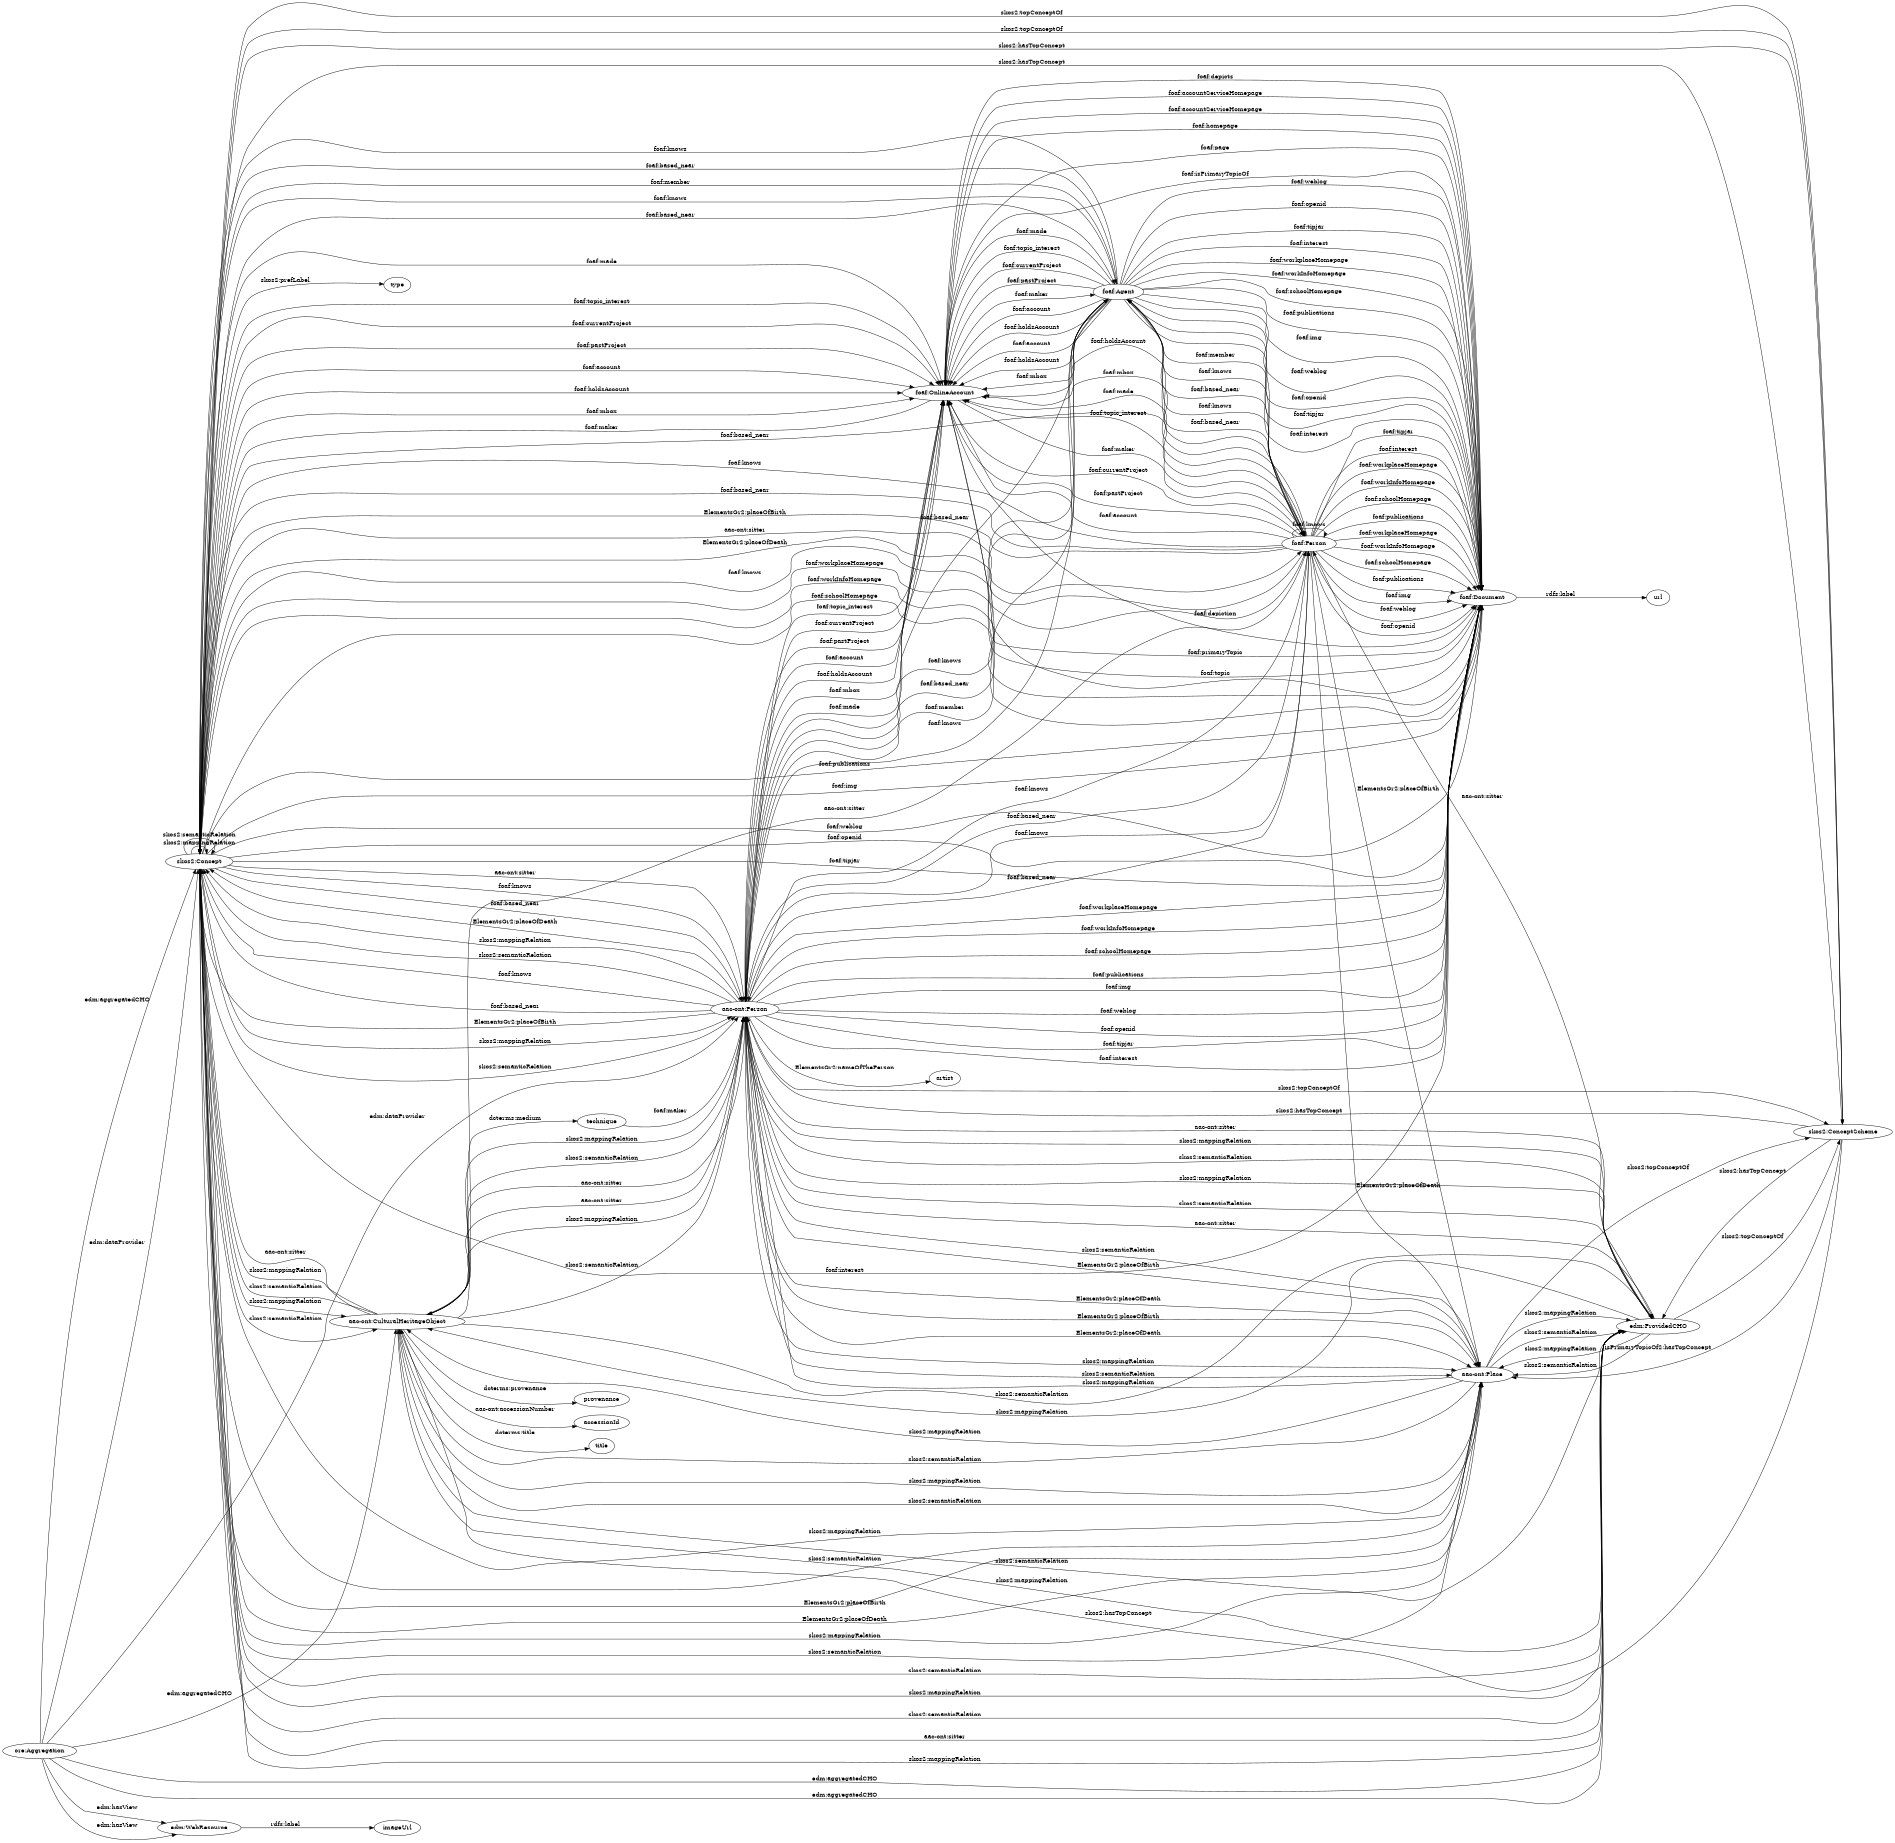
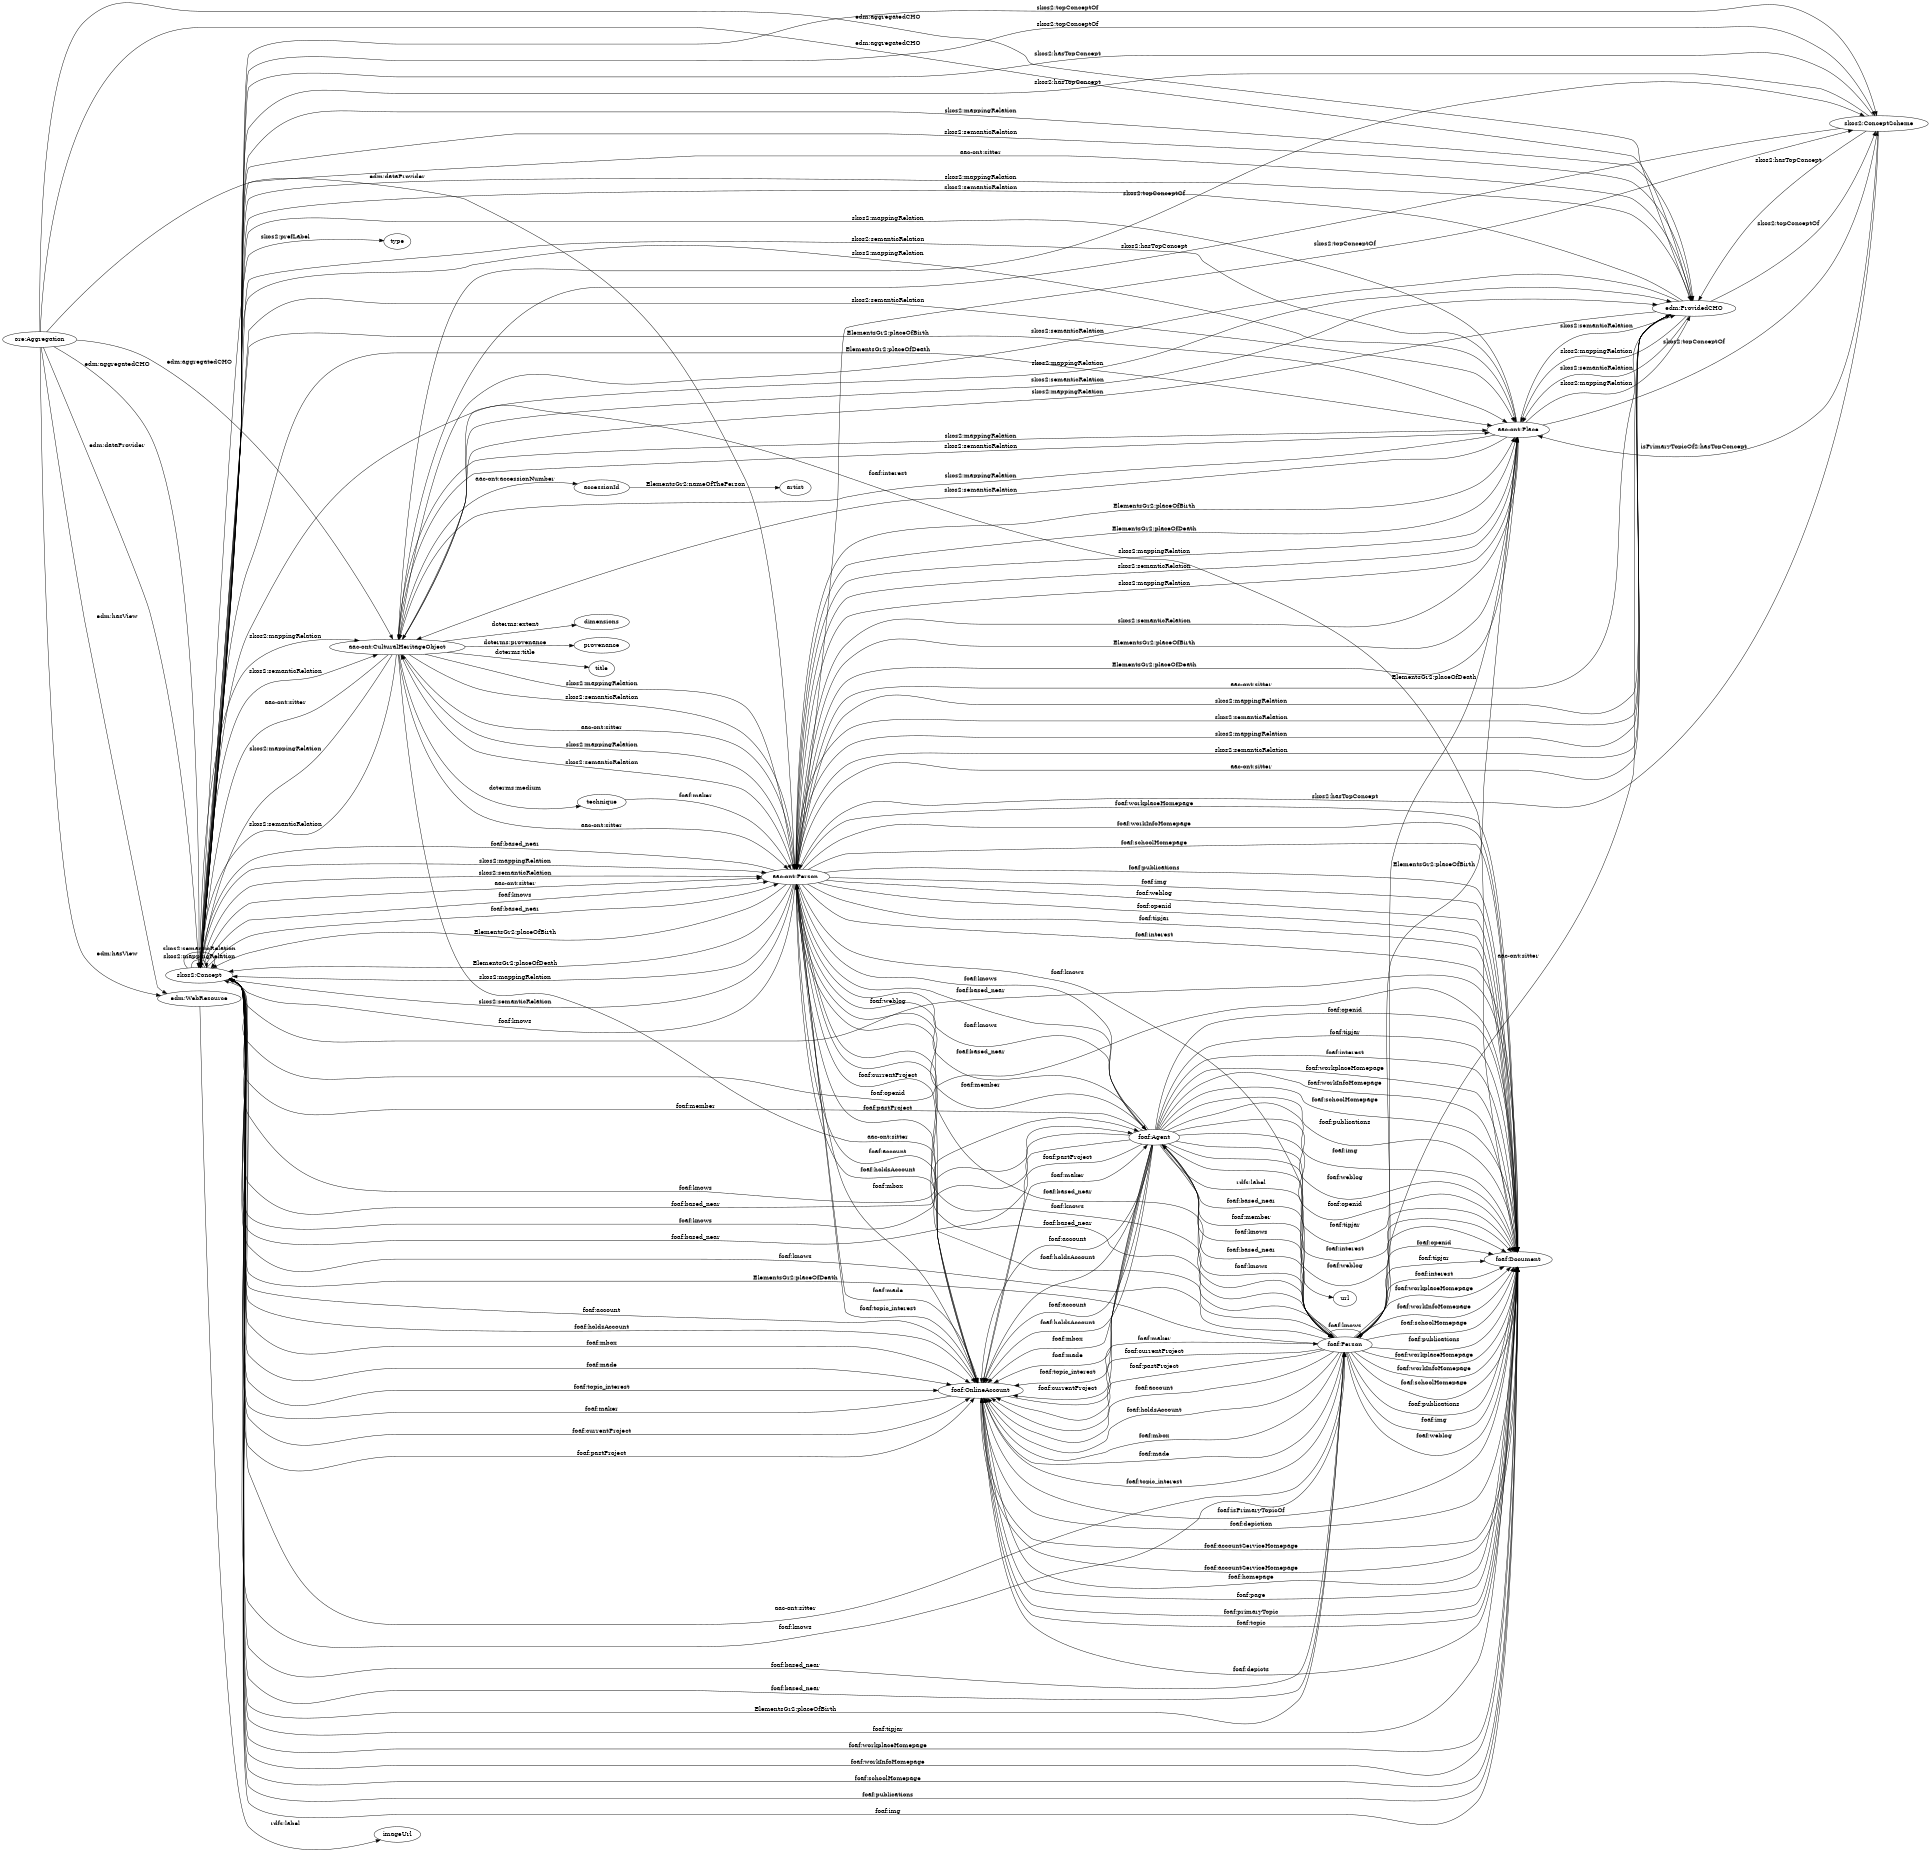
none -> (997, 262)
(1579, 598) -> (1280, 1189)
none -> (602, 622)
(824, 1081) -> (702, 488)
